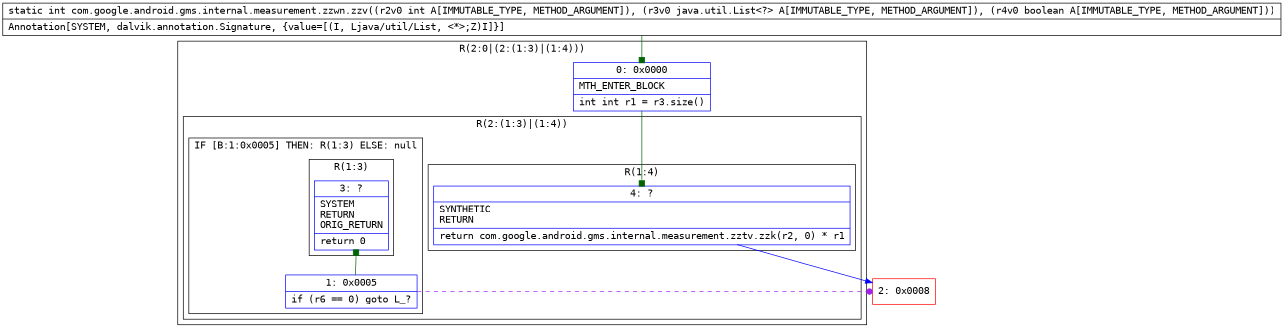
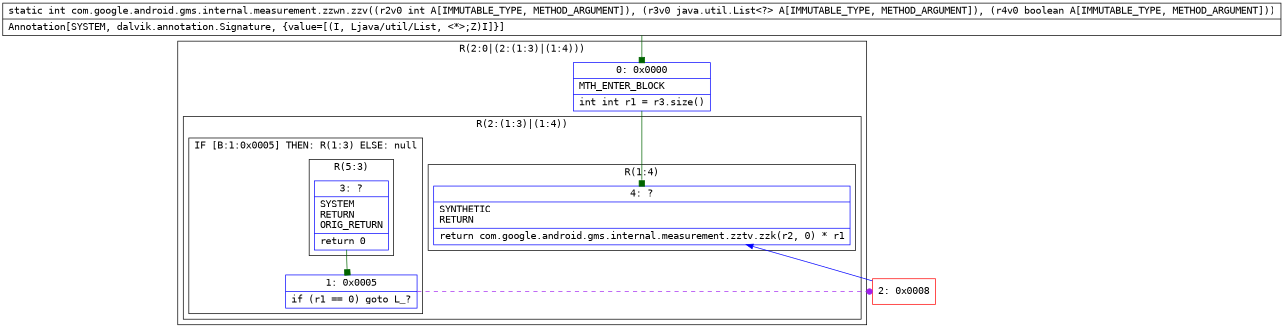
(351, 167) -> (351, 167)
(801, 263) -> (813, 264)
(356, 266) -> (347, 260)
(351, 299) -> (351, 299)
